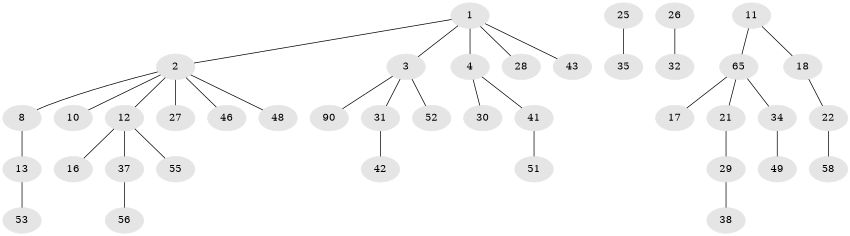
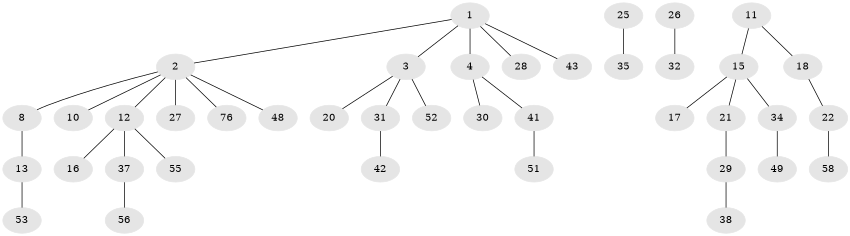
(739, 67) -> (739, 67)
(227, 118) -> (227, 118)
(329, 118) -> (329, 118)
